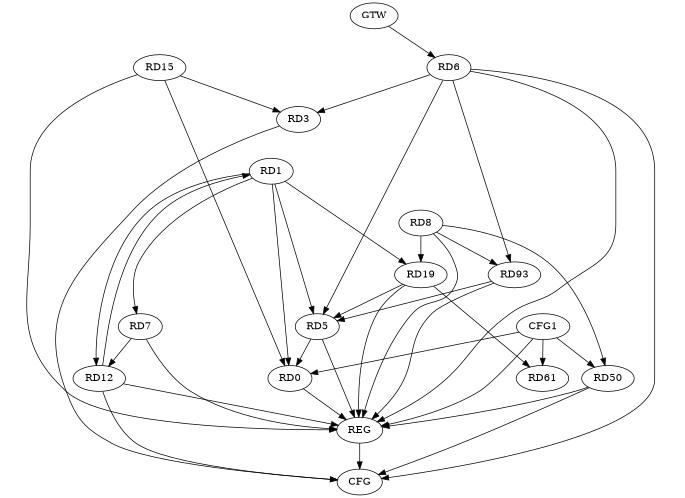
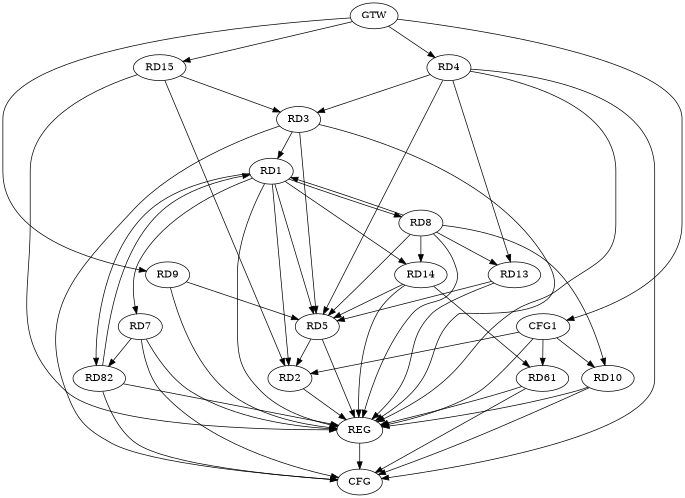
none -> (271, 41)
(449, 68) -> (449, 68)
none -> (669, 95)
none -> (287, 142)
none -> (342, 197)
none -> (351, 197)
none -> (308, 219)
none -> (537, 247)
none -> (372, 273)
none -> (168, 275)
(421, 275) -> (421, 275)
(514, 275) -> (514, 275)
none -> (237, 328)
(99, 378) -> (99, 378)
(290, 378) -> (290, 378)
(608, 378) -> (608, 378)
none -> (468, 402)
none -> (454, 429)
none -> (215, 433)
